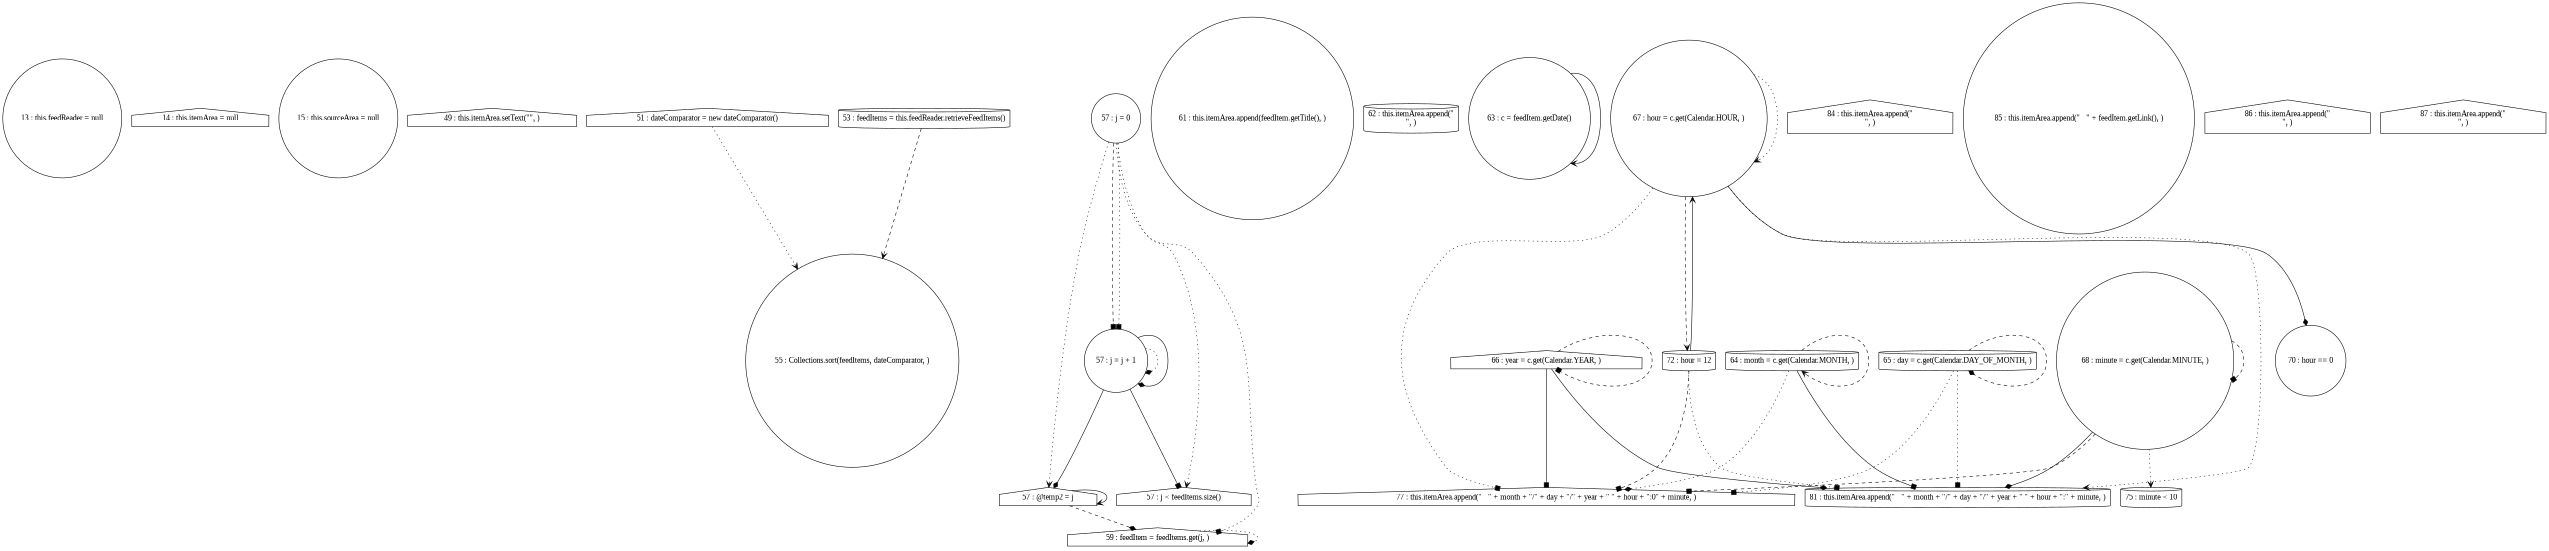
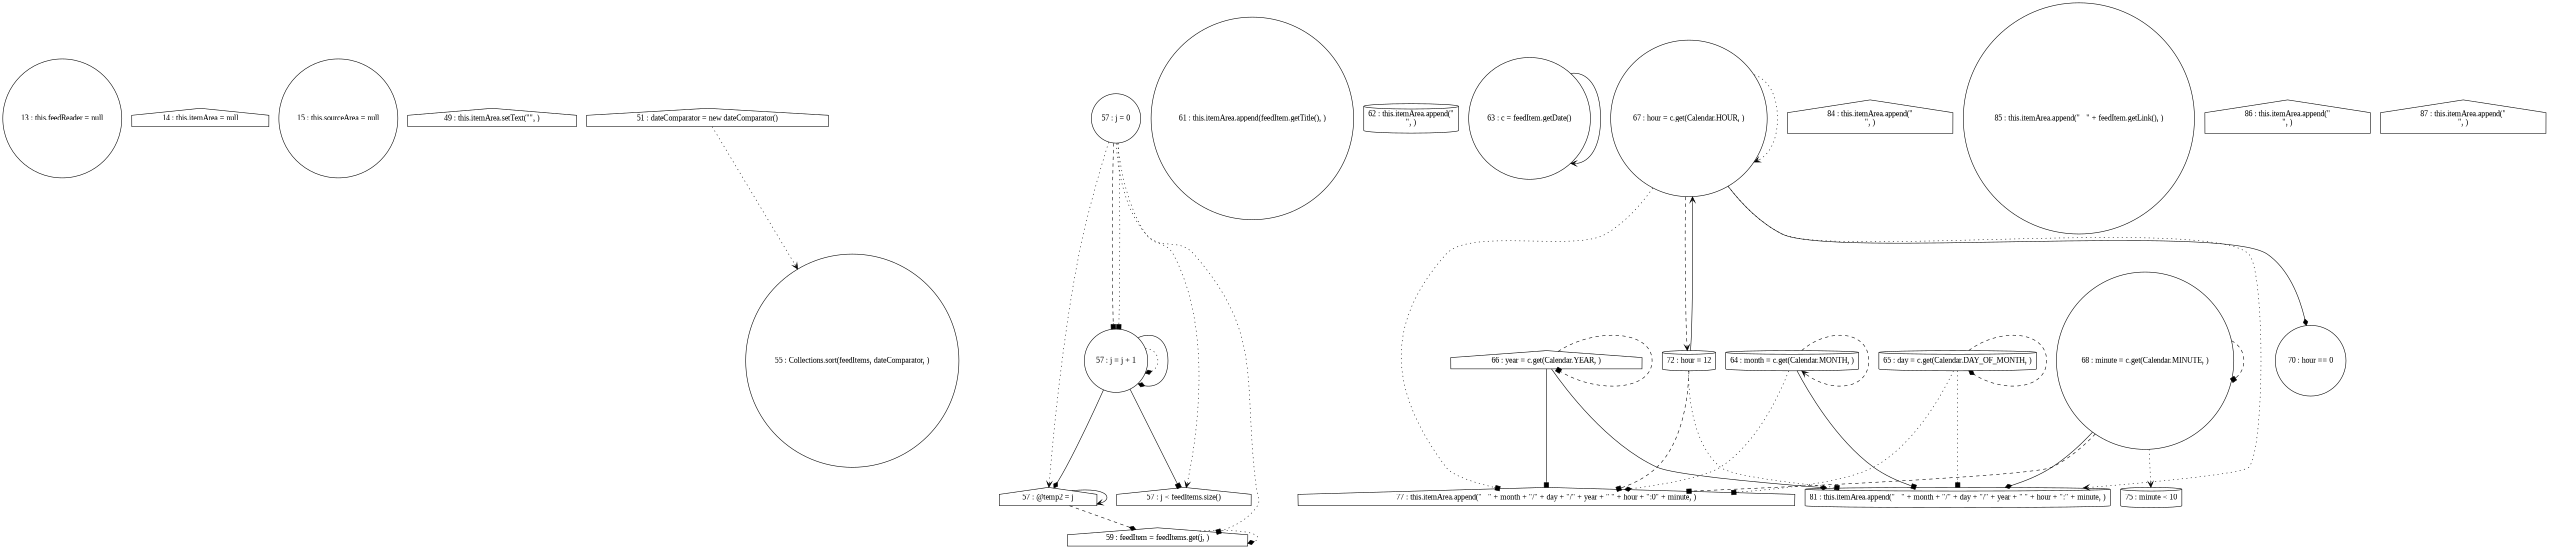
(924, 118) -> none
